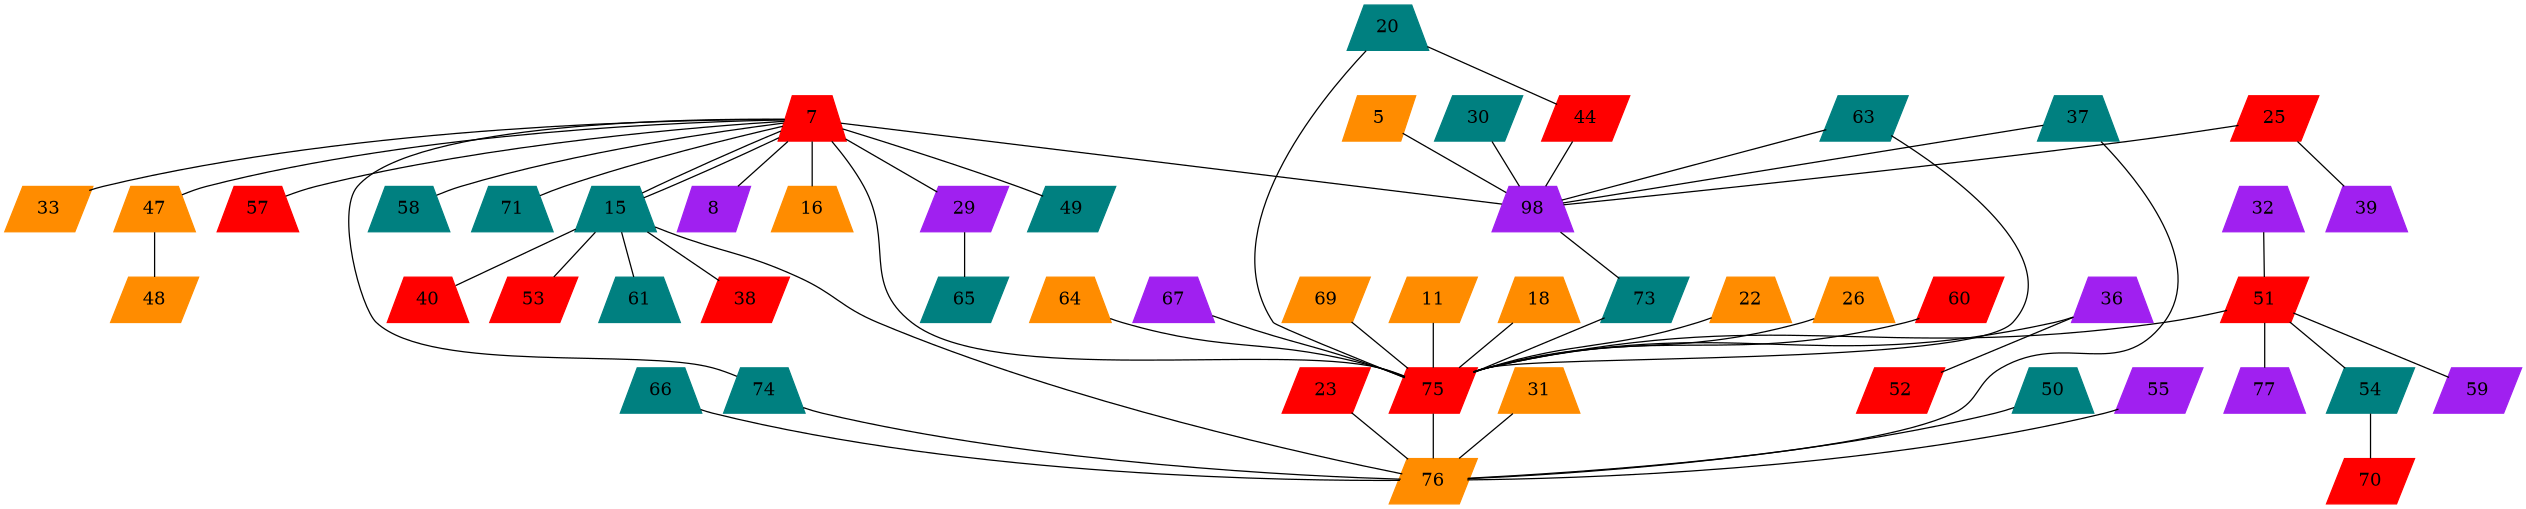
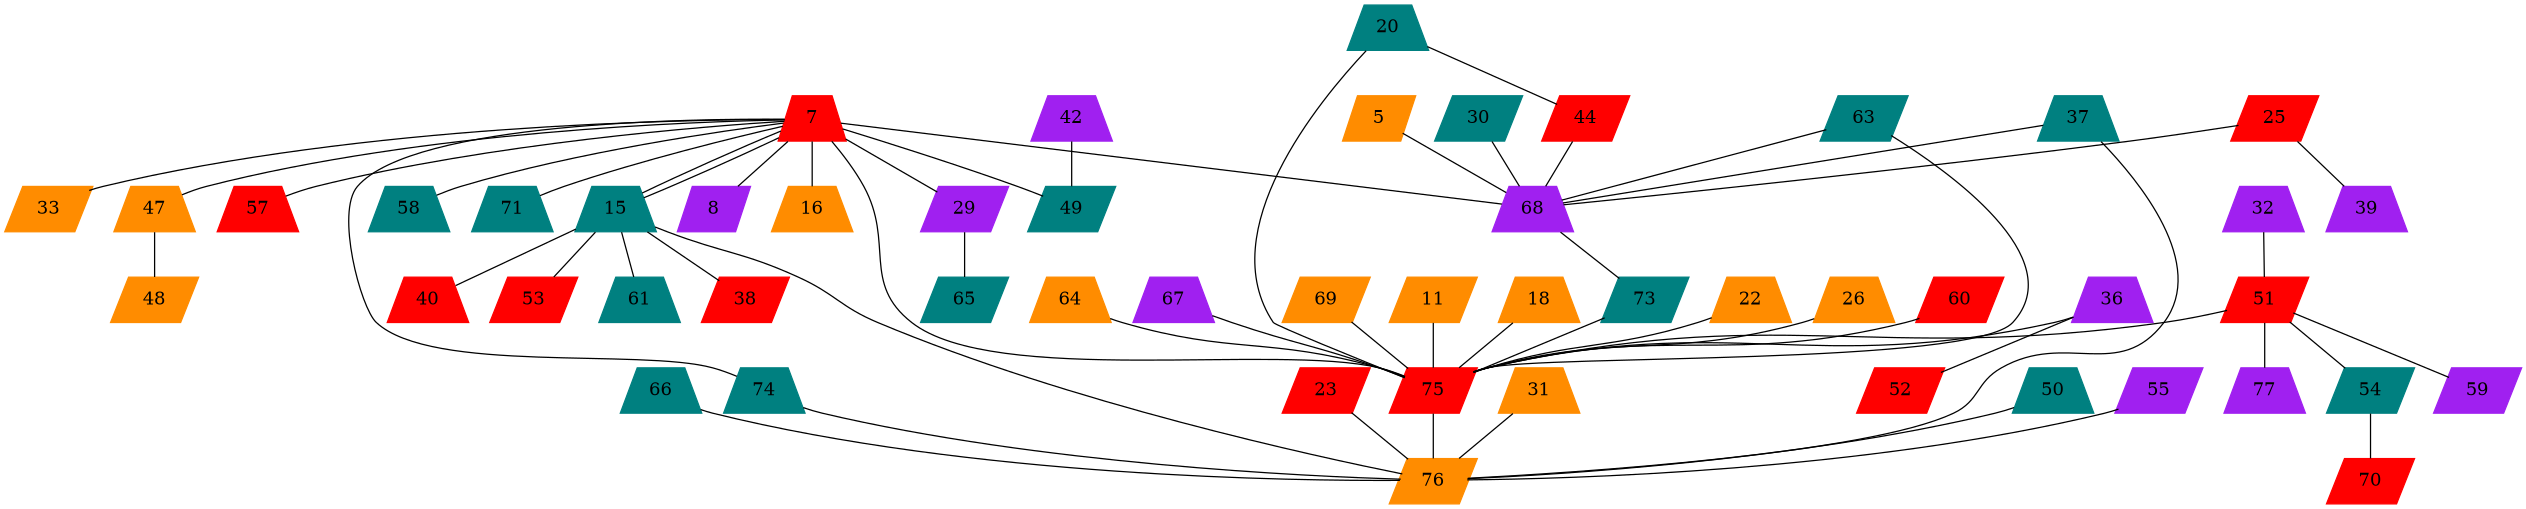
none -> (1072, 118)
(1533, 209) -> (1533, 209)
